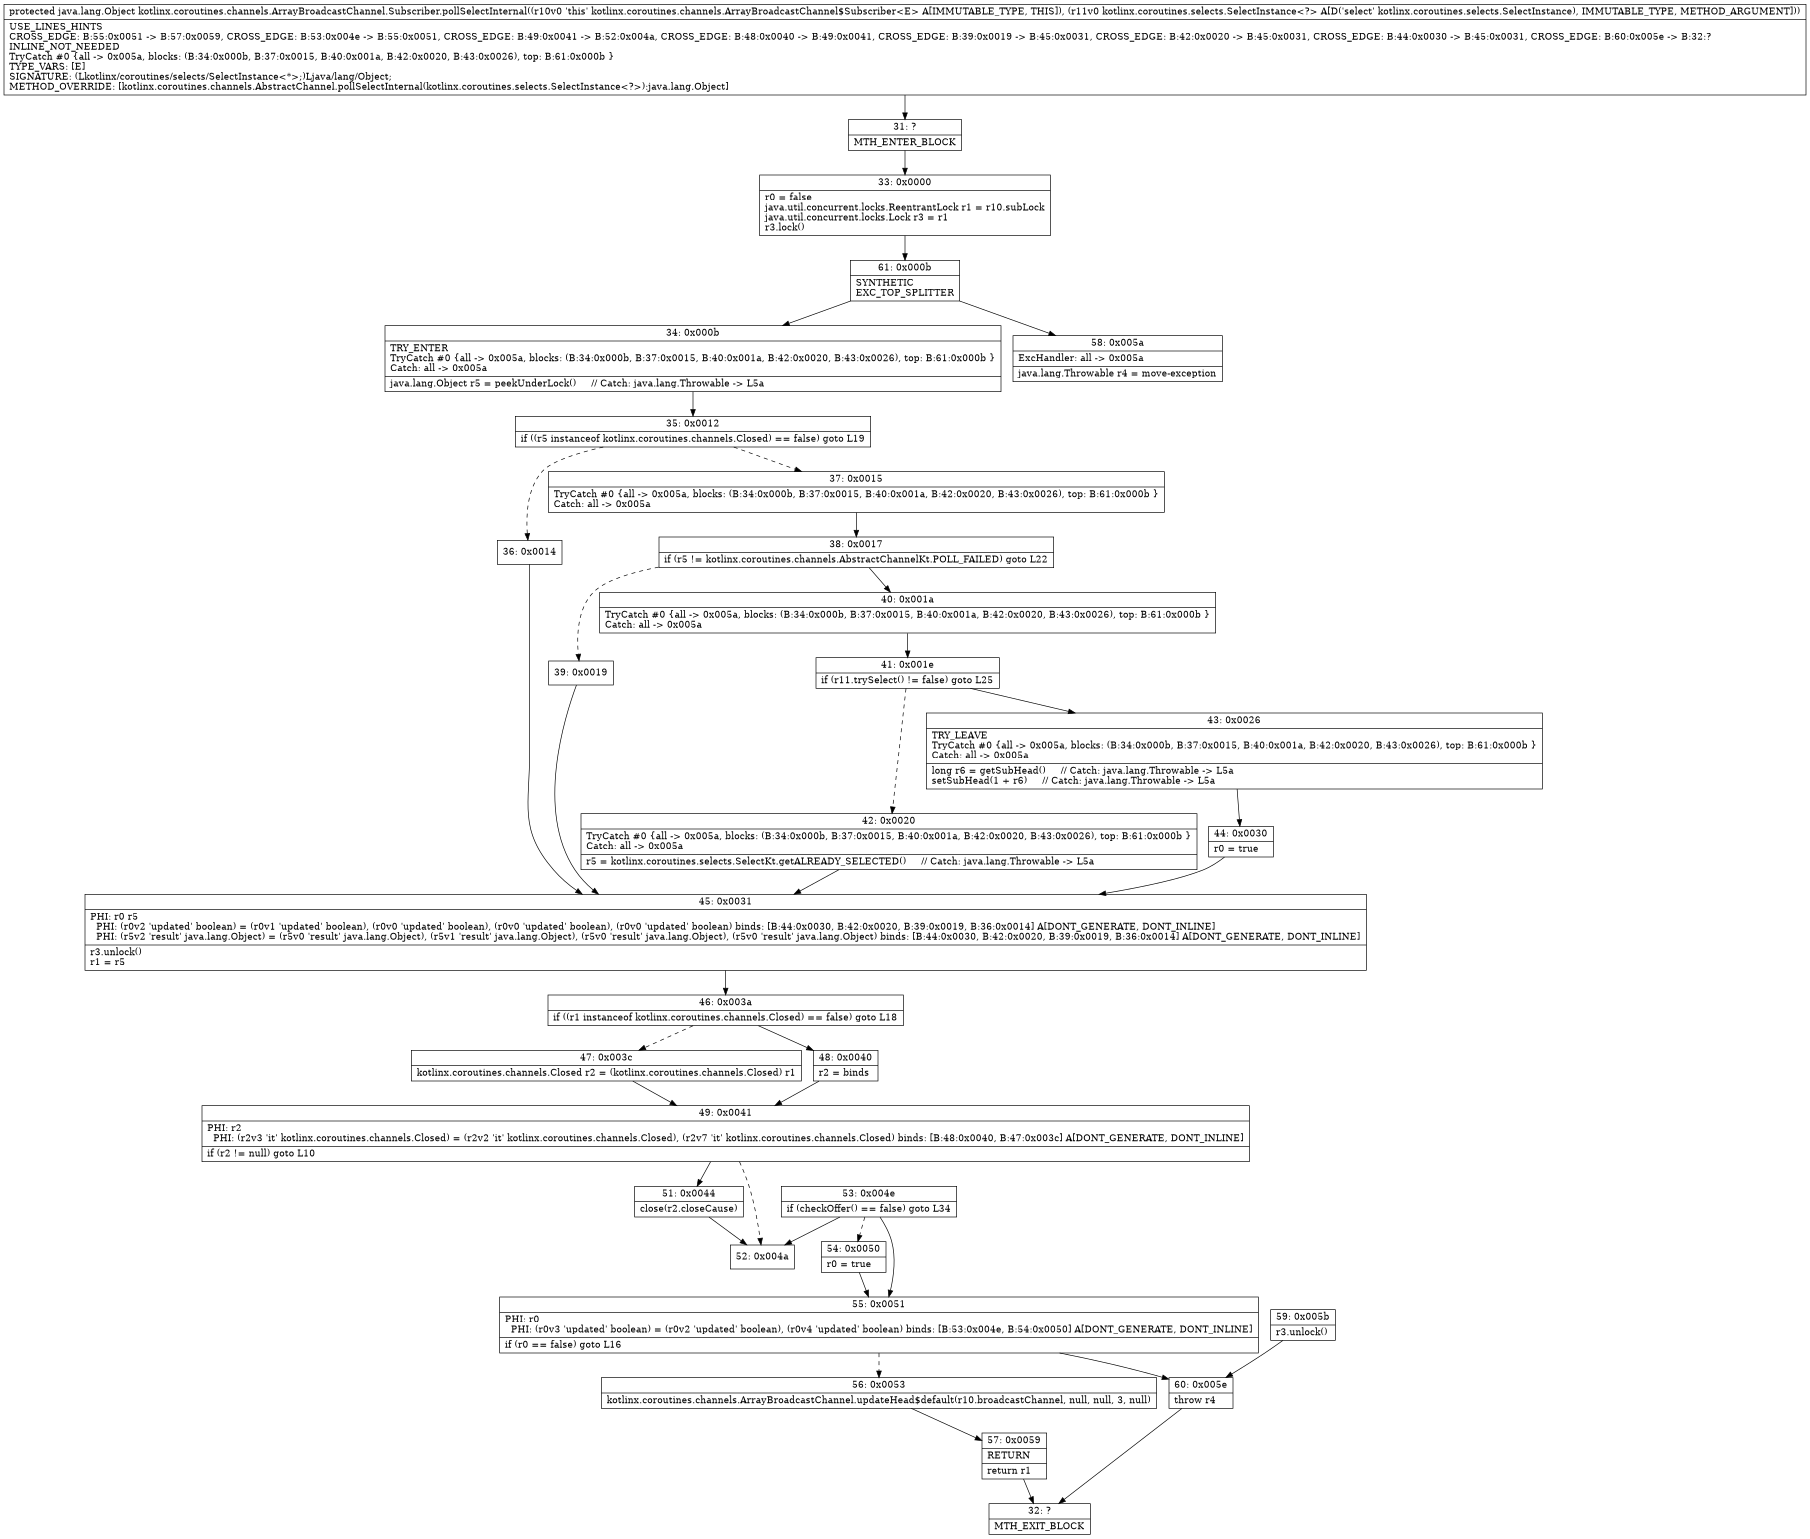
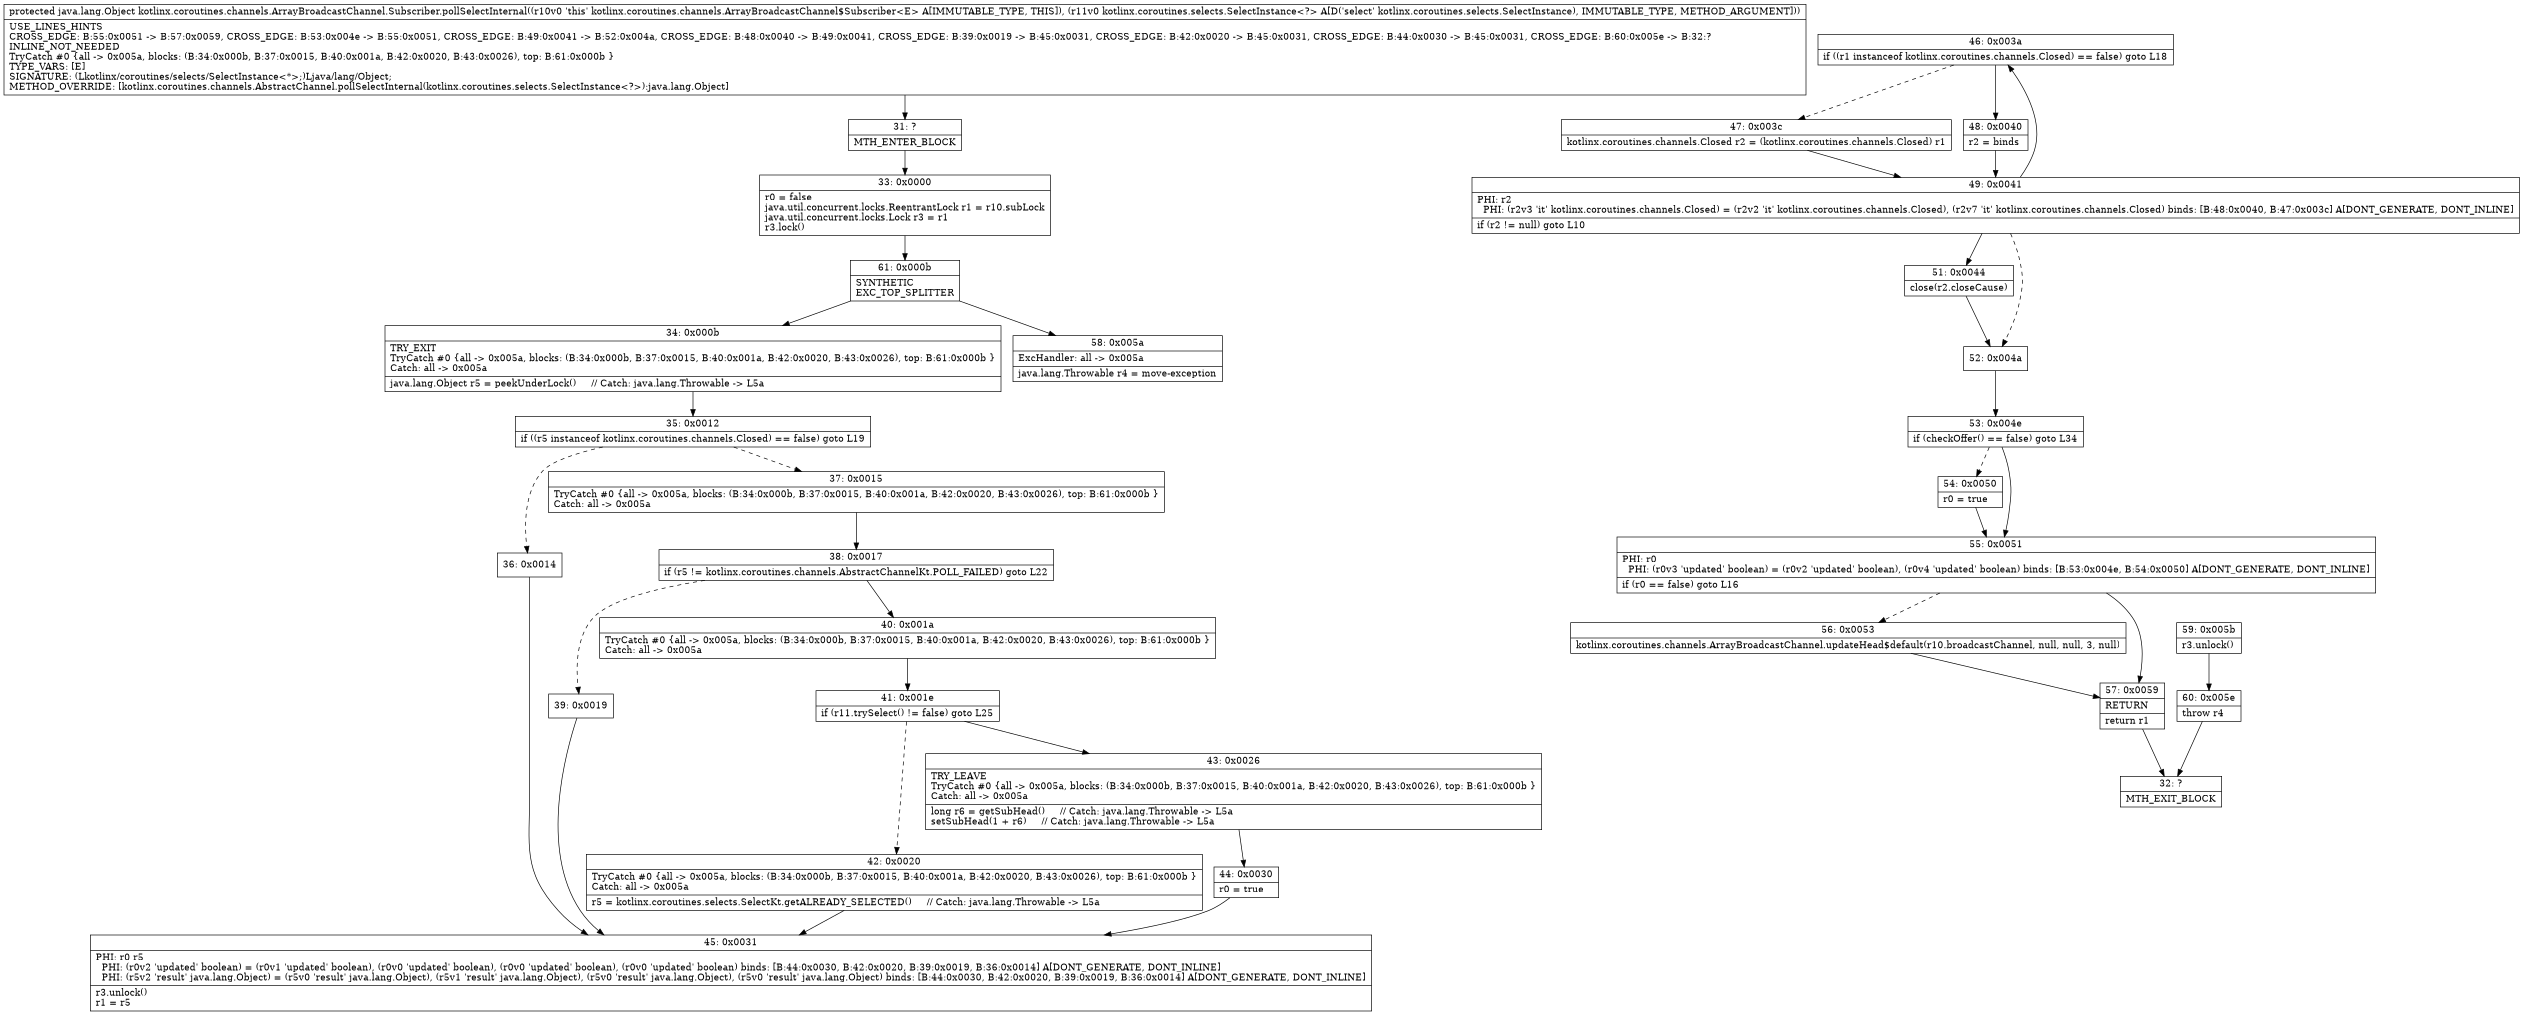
(420, 348) -> (414, 348)
(726, 979) -> (2036, 123)
(815, 1229) -> (1996, 390)
(1111, 1364) -> (2138, 629)
